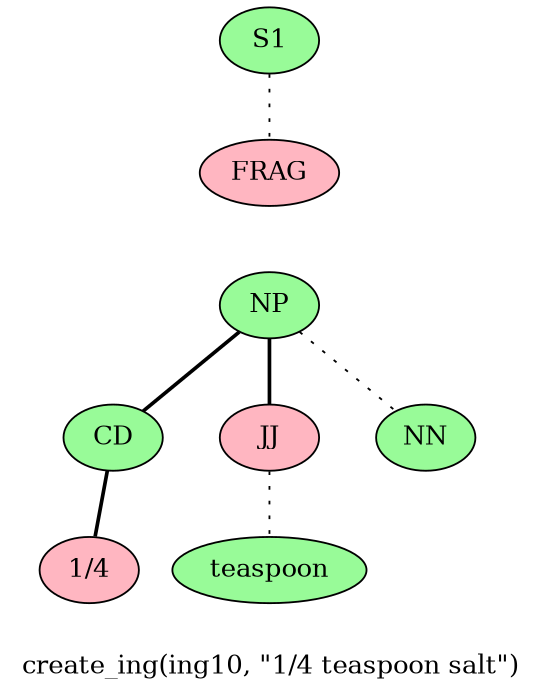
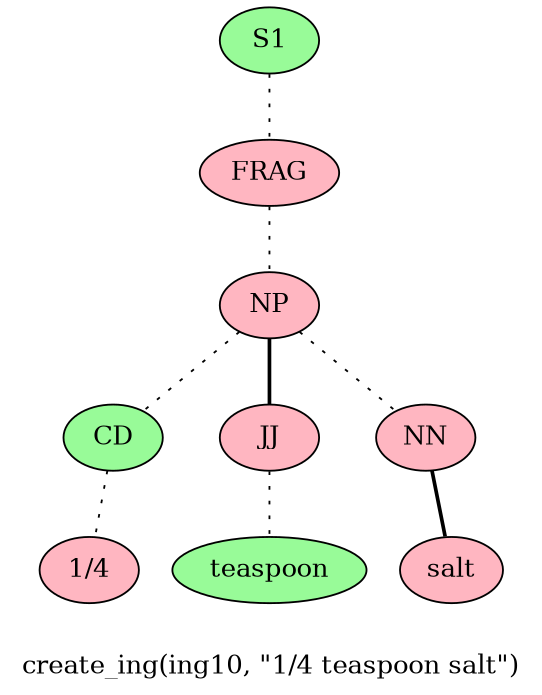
none -> (269, 239)
(269, 305) -> (269, 305)
(191, 371) -> (191, 371)
(426, 438) -> (426, 438)
(101, 504) -> (101, 504)
none -> (452, 570)
